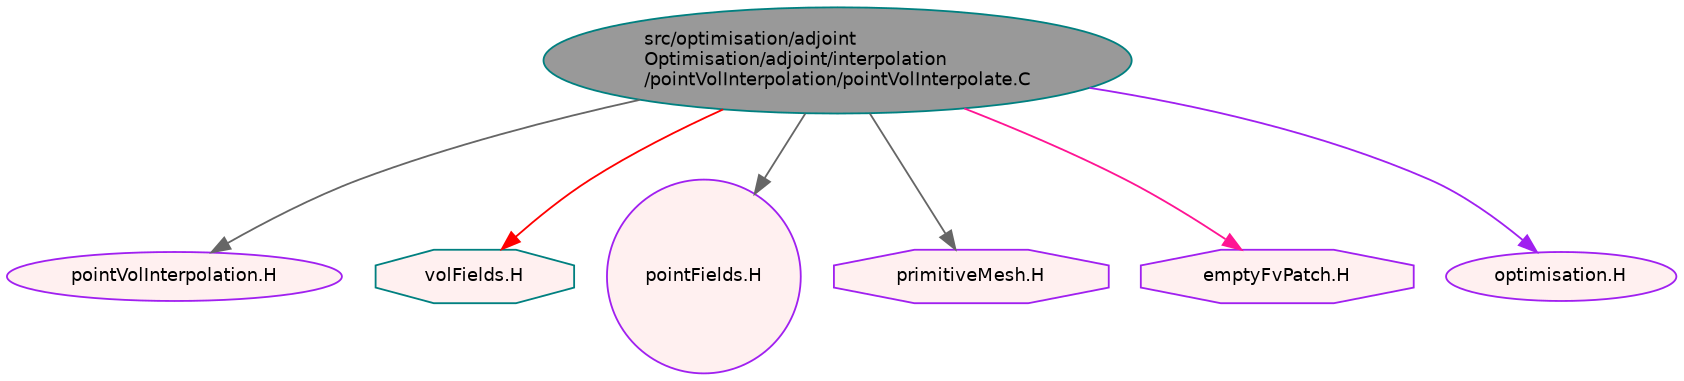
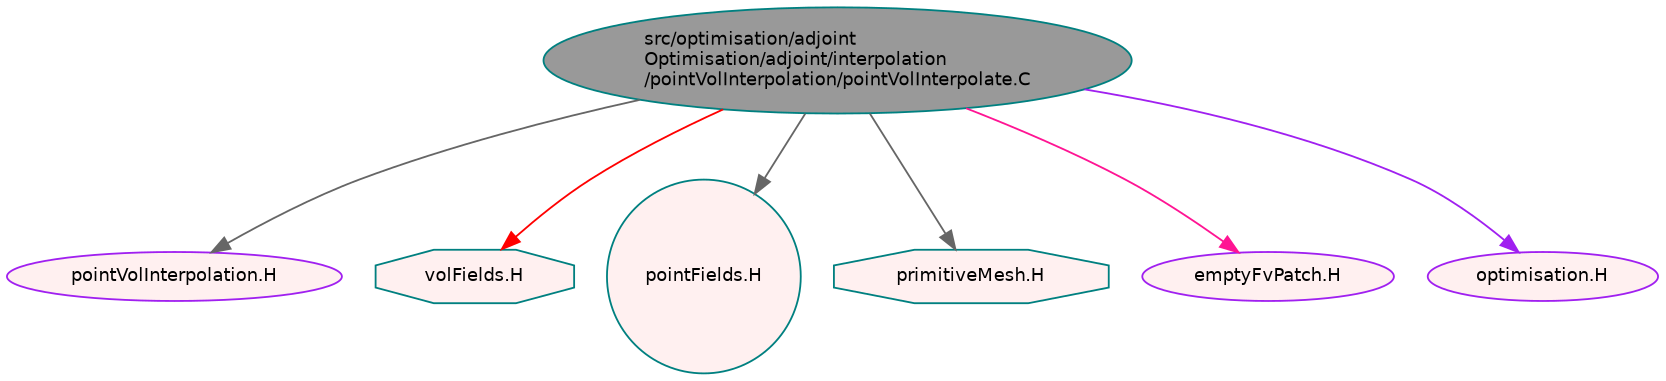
(704, 277) -> (704, 277)
(971, 277) -> (971, 277)
(1277, 277) -> (1268, 277)
